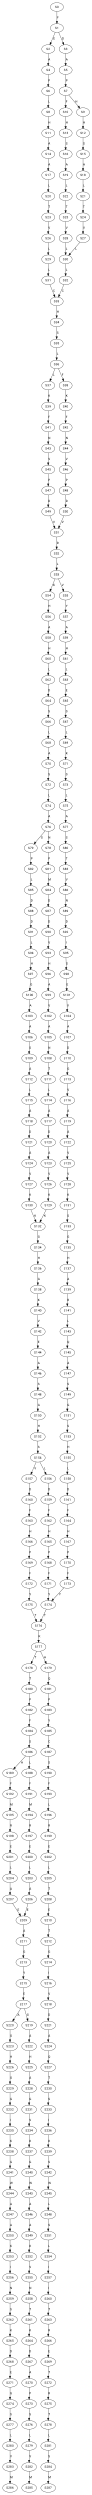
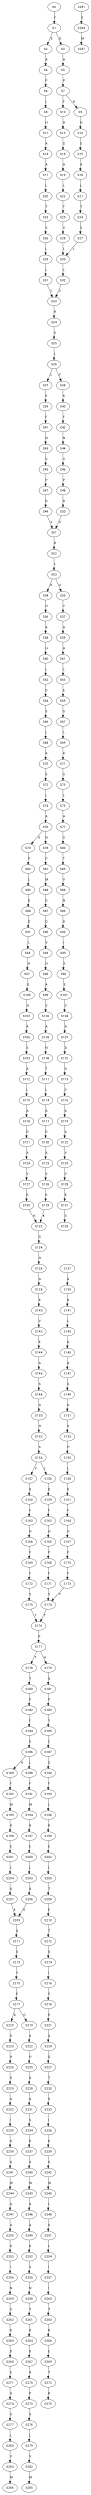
(67, 1247) -> none
(48, 2425) -> none
